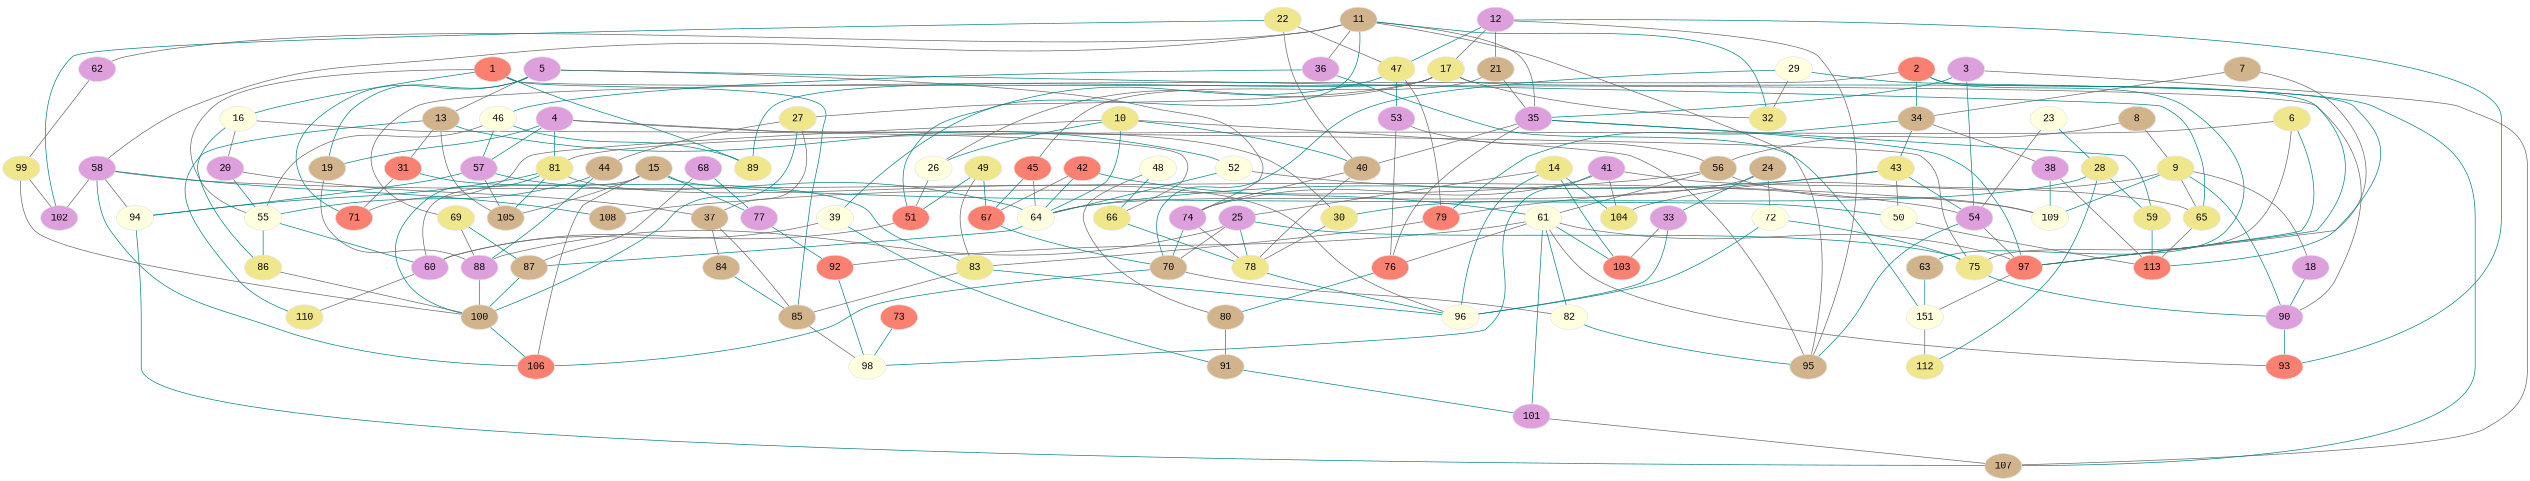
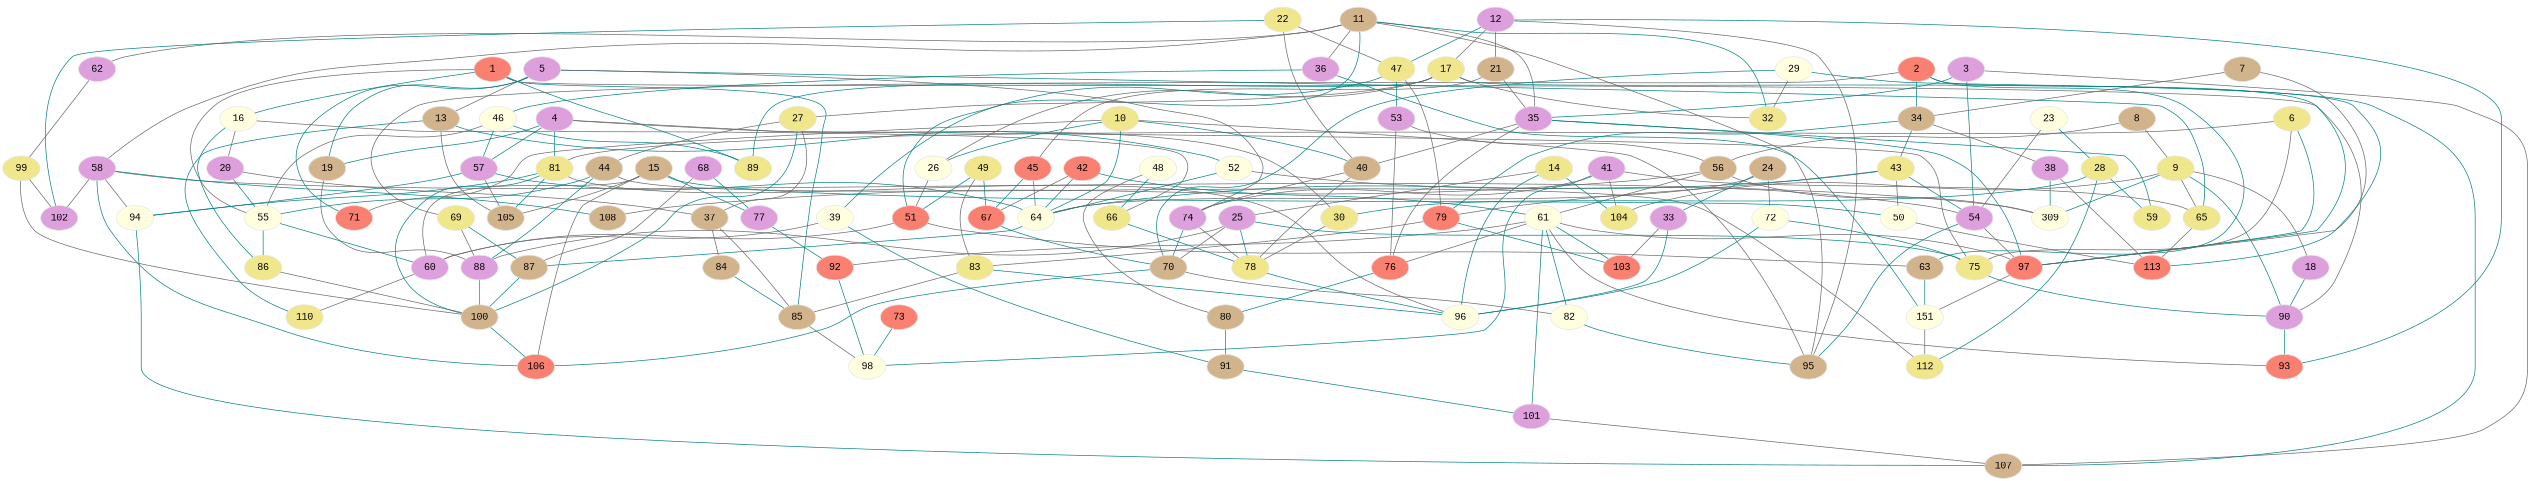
(403, 168) -> none
none -> (1558, 193)
(2050, 218) -> (2050, 218)
(1586, 219) -> (1531, 243)
(2152, 243) -> none
none -> (1416, 252)
